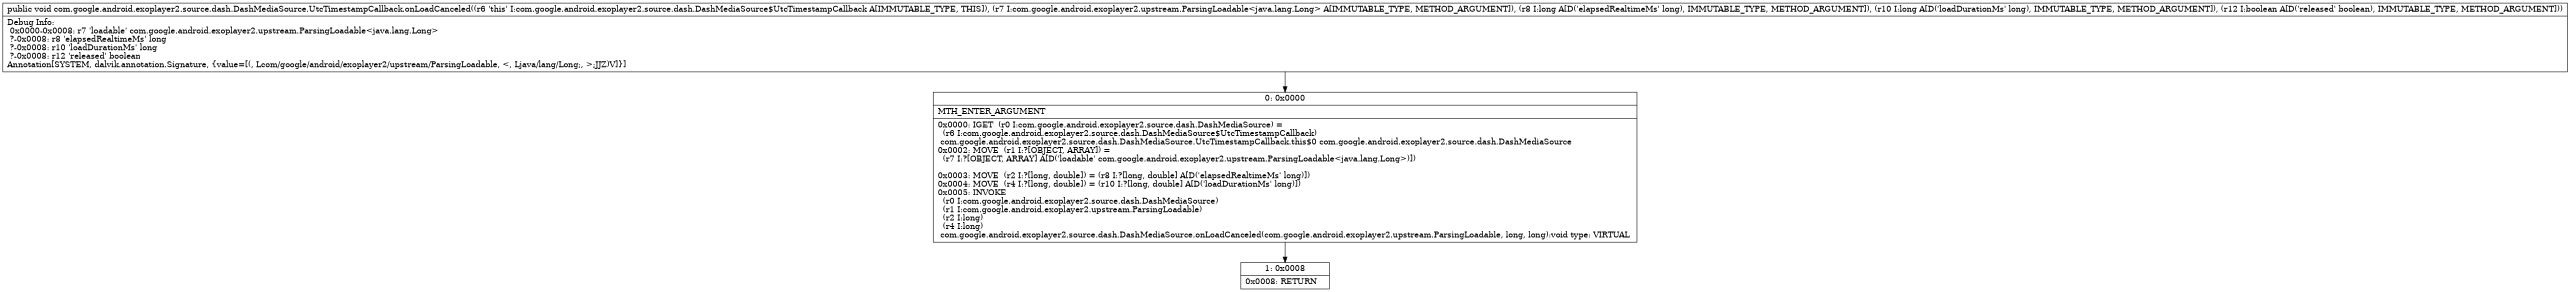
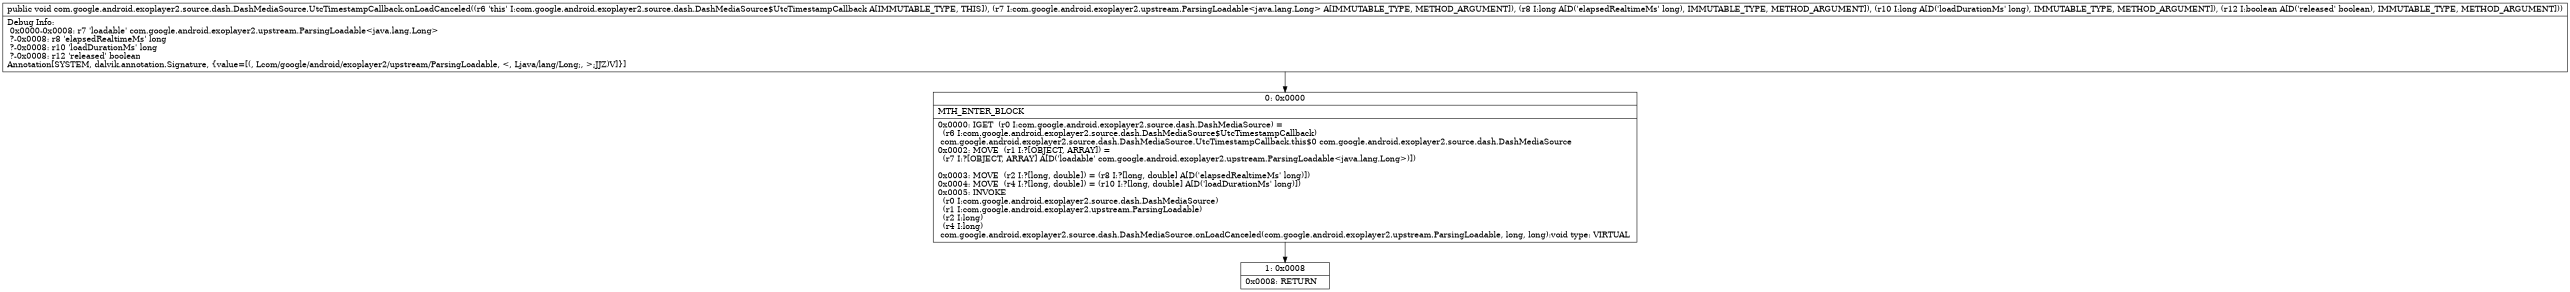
(992, 112) -> (981, 112)
